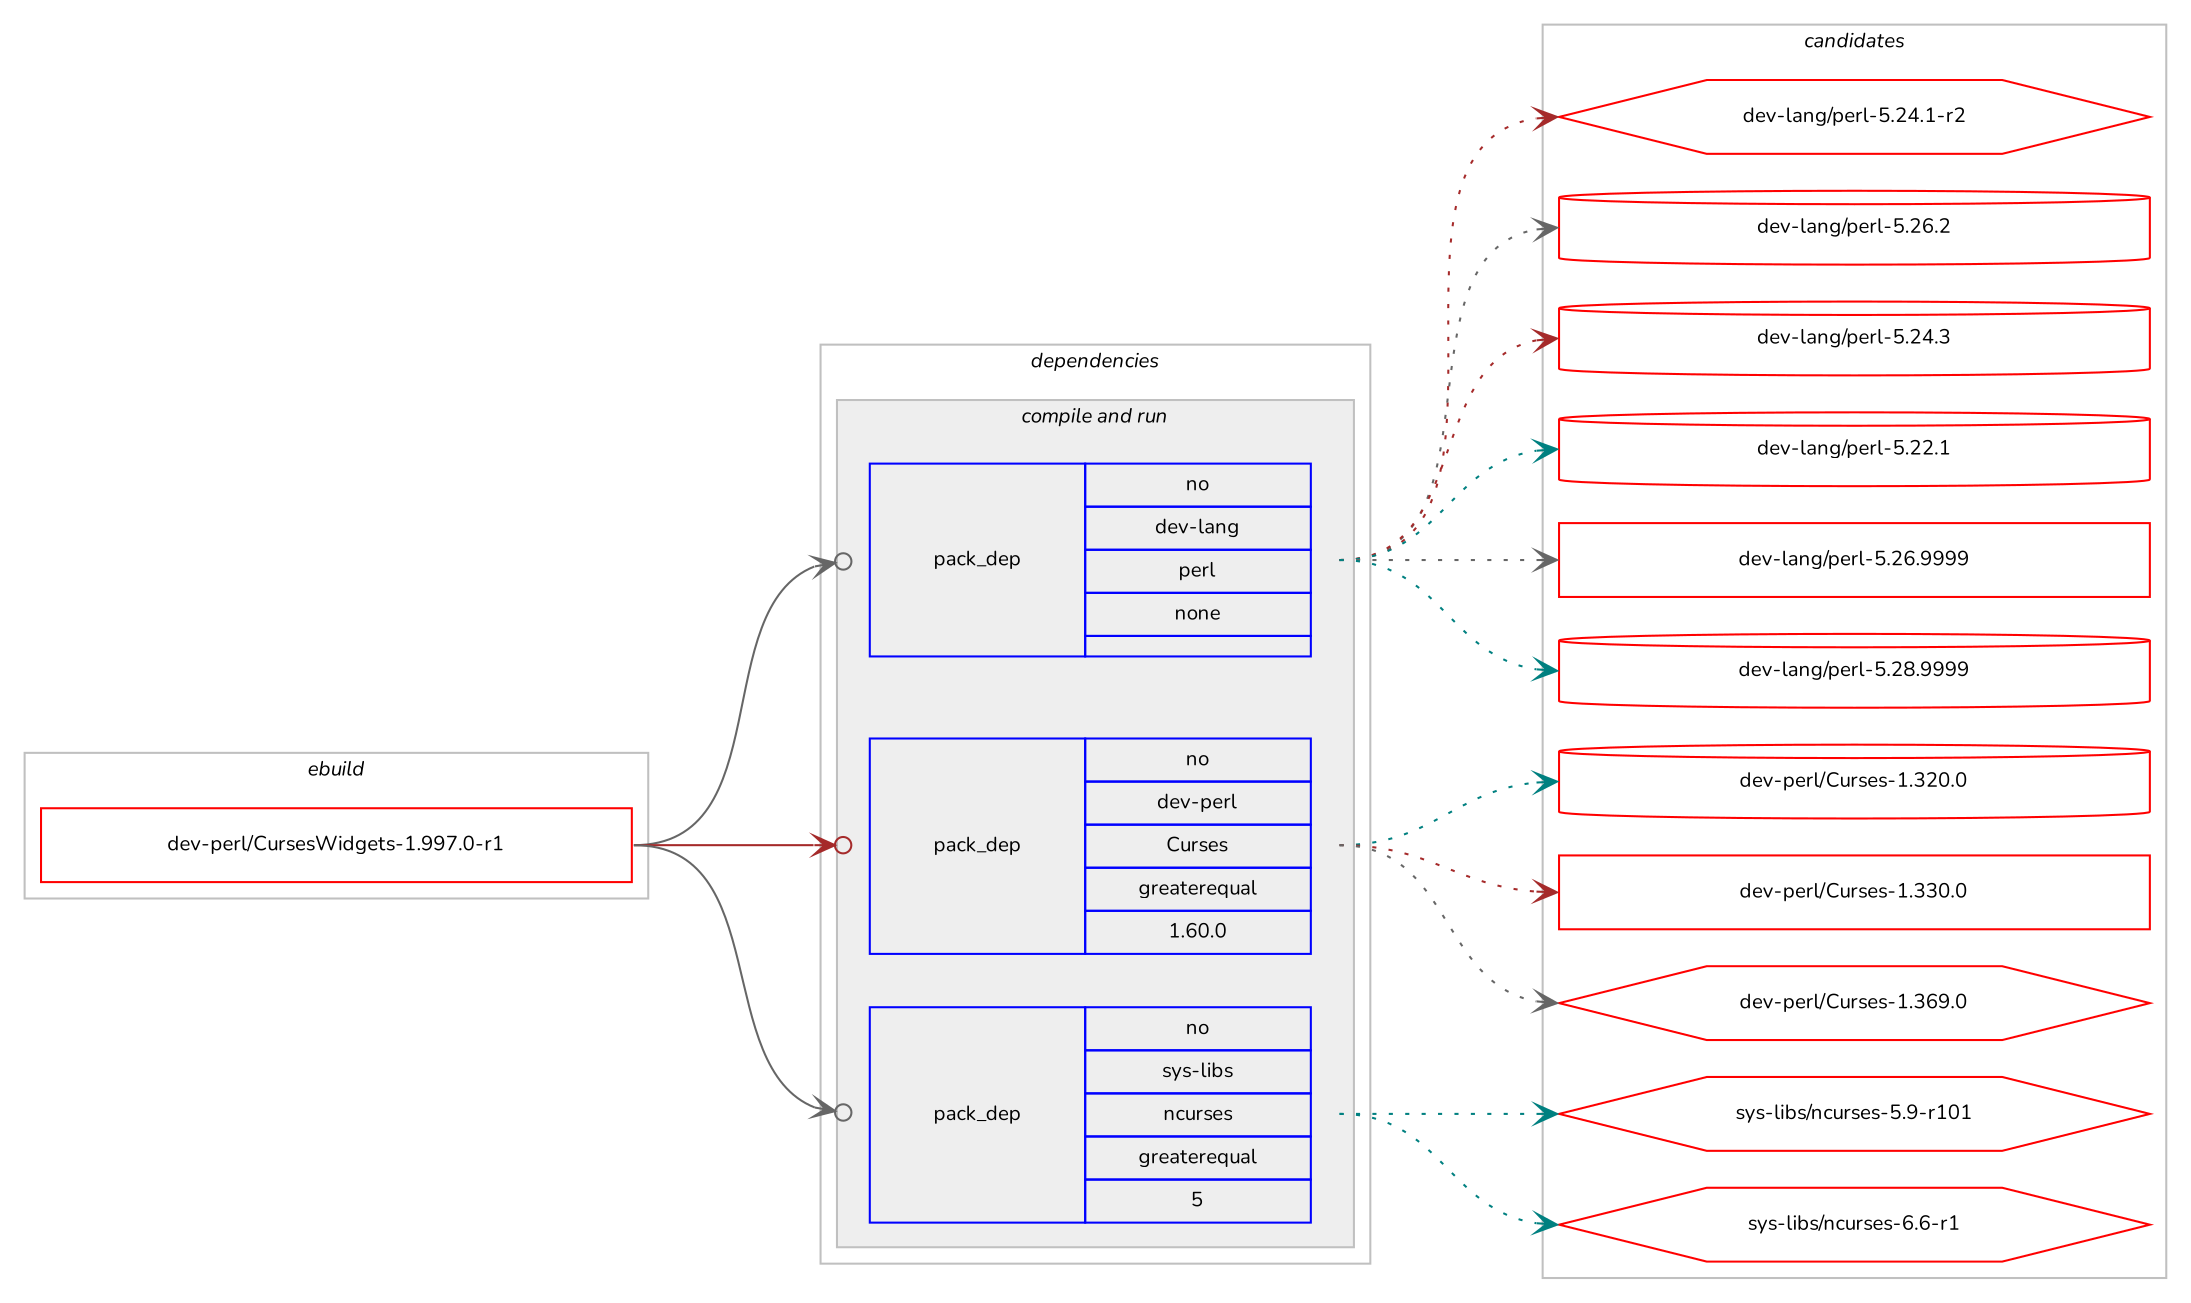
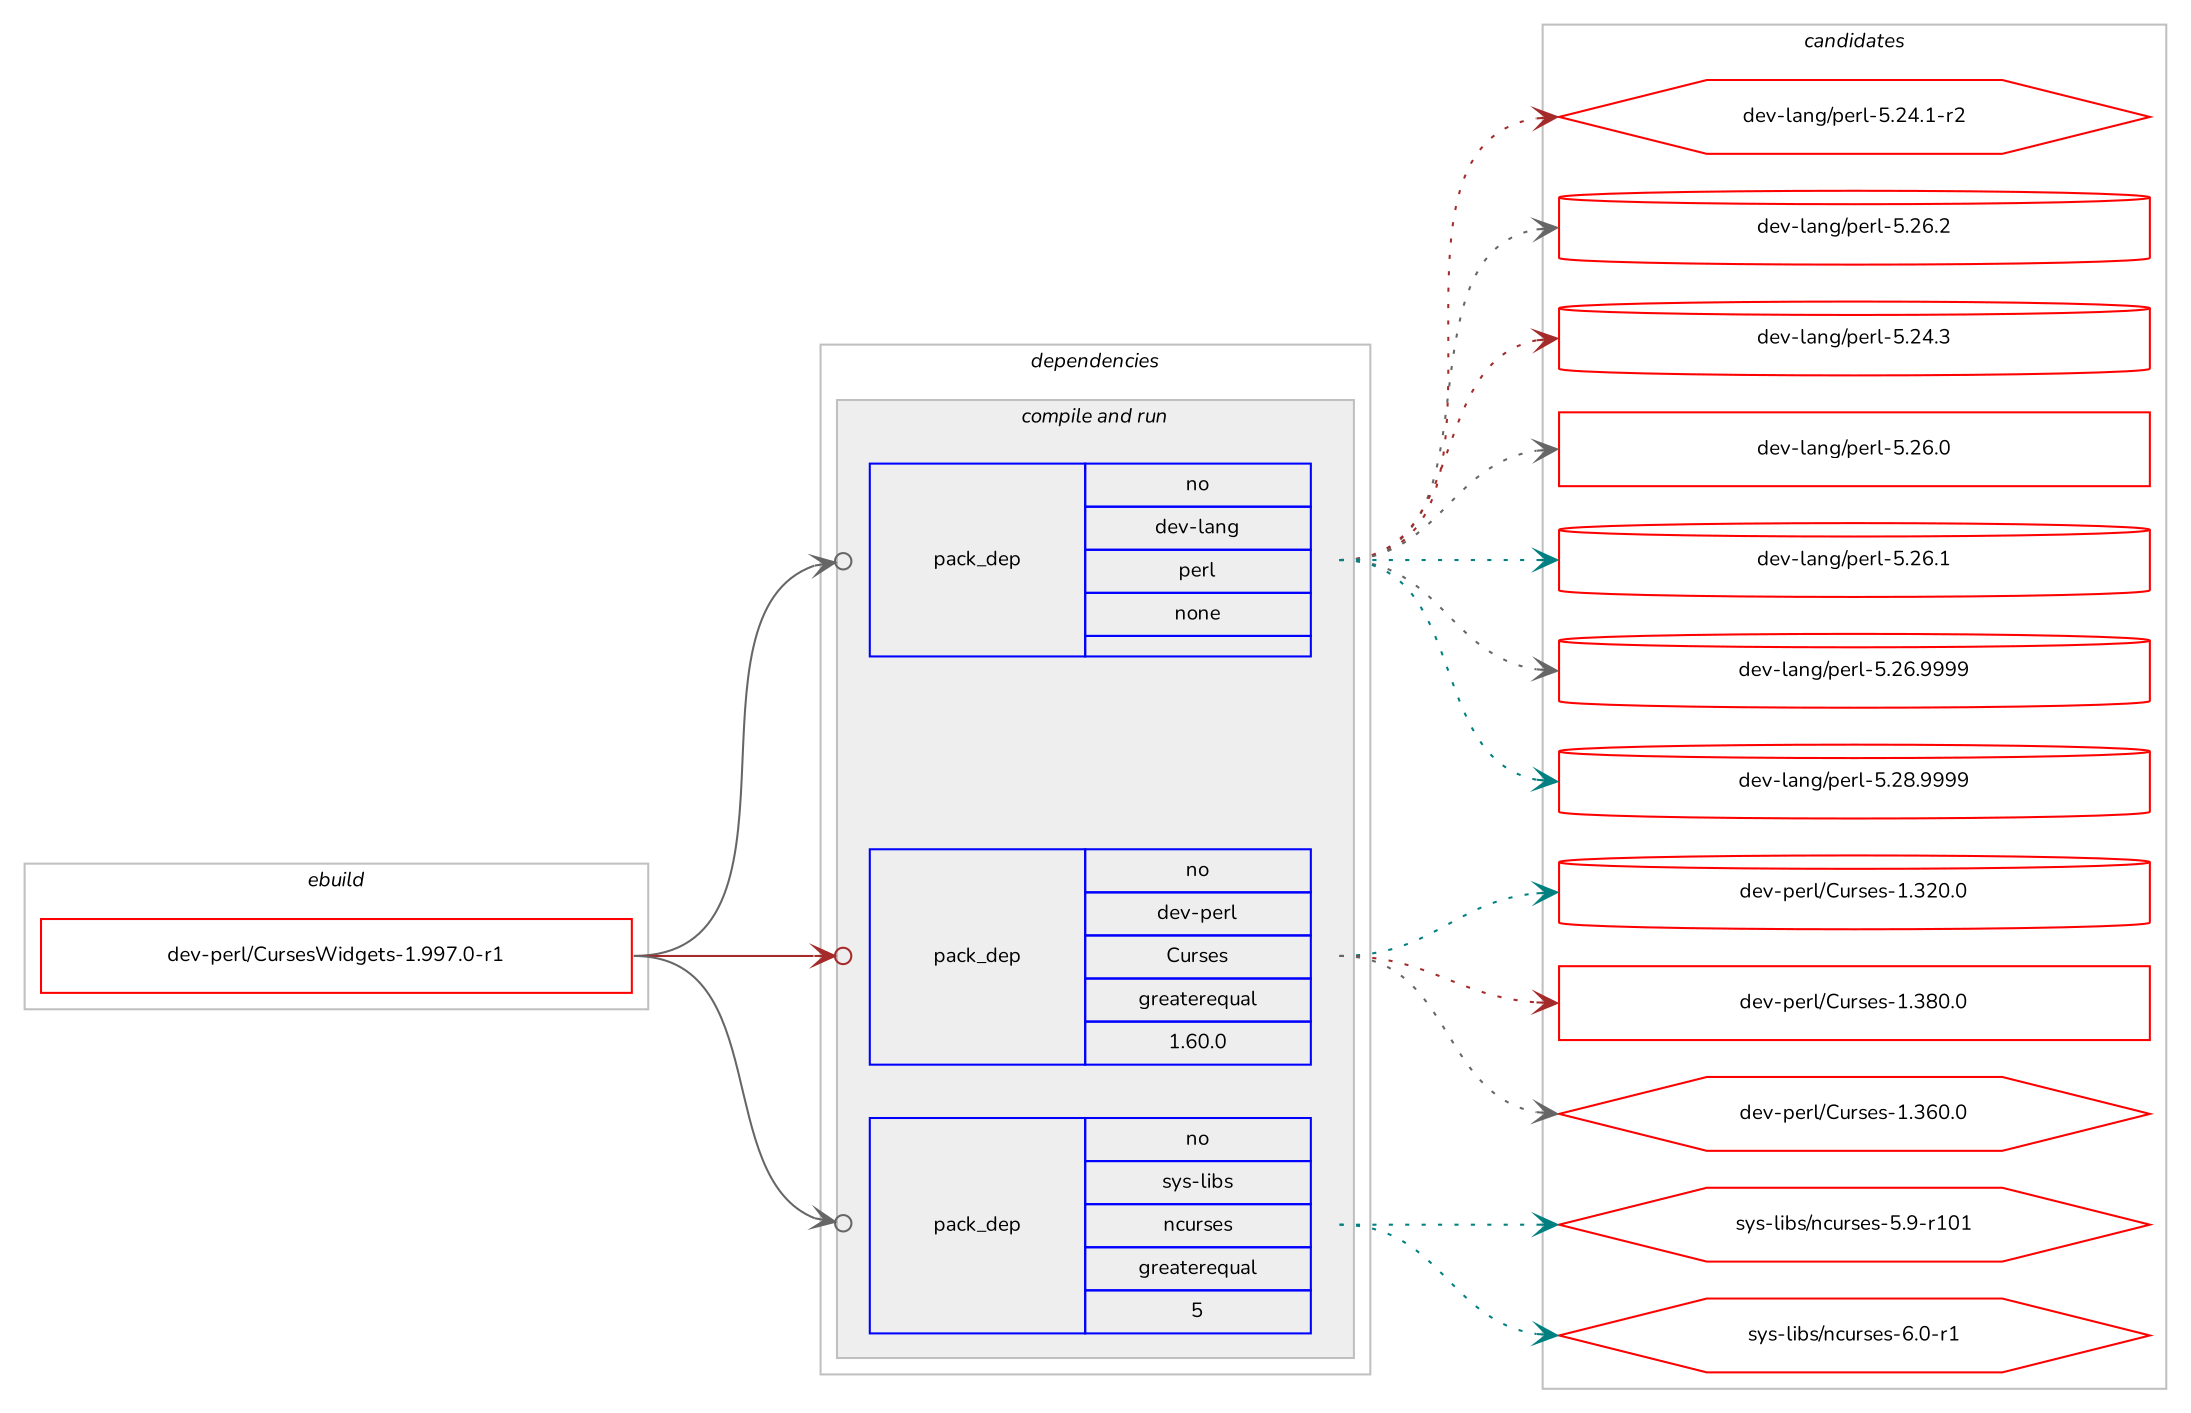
none -> (1854, 449)
(1854, 449) -> (1854, 560)
(1854, 560) -> (1854, 671)
(1854, 892) -> (1854, 1003)
(1854, 1003) -> (1854, 1114)
(1854, 1225) -> (1854, 1335)
